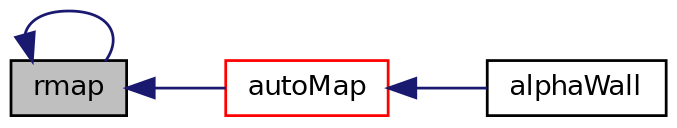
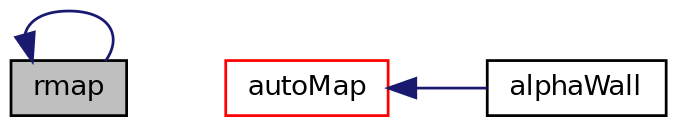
(190, 88) -> none
